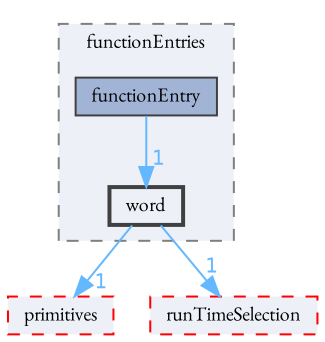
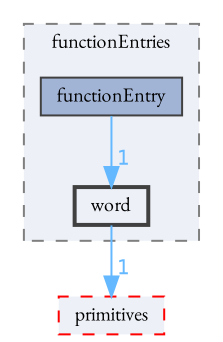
(234, 315) -> none
